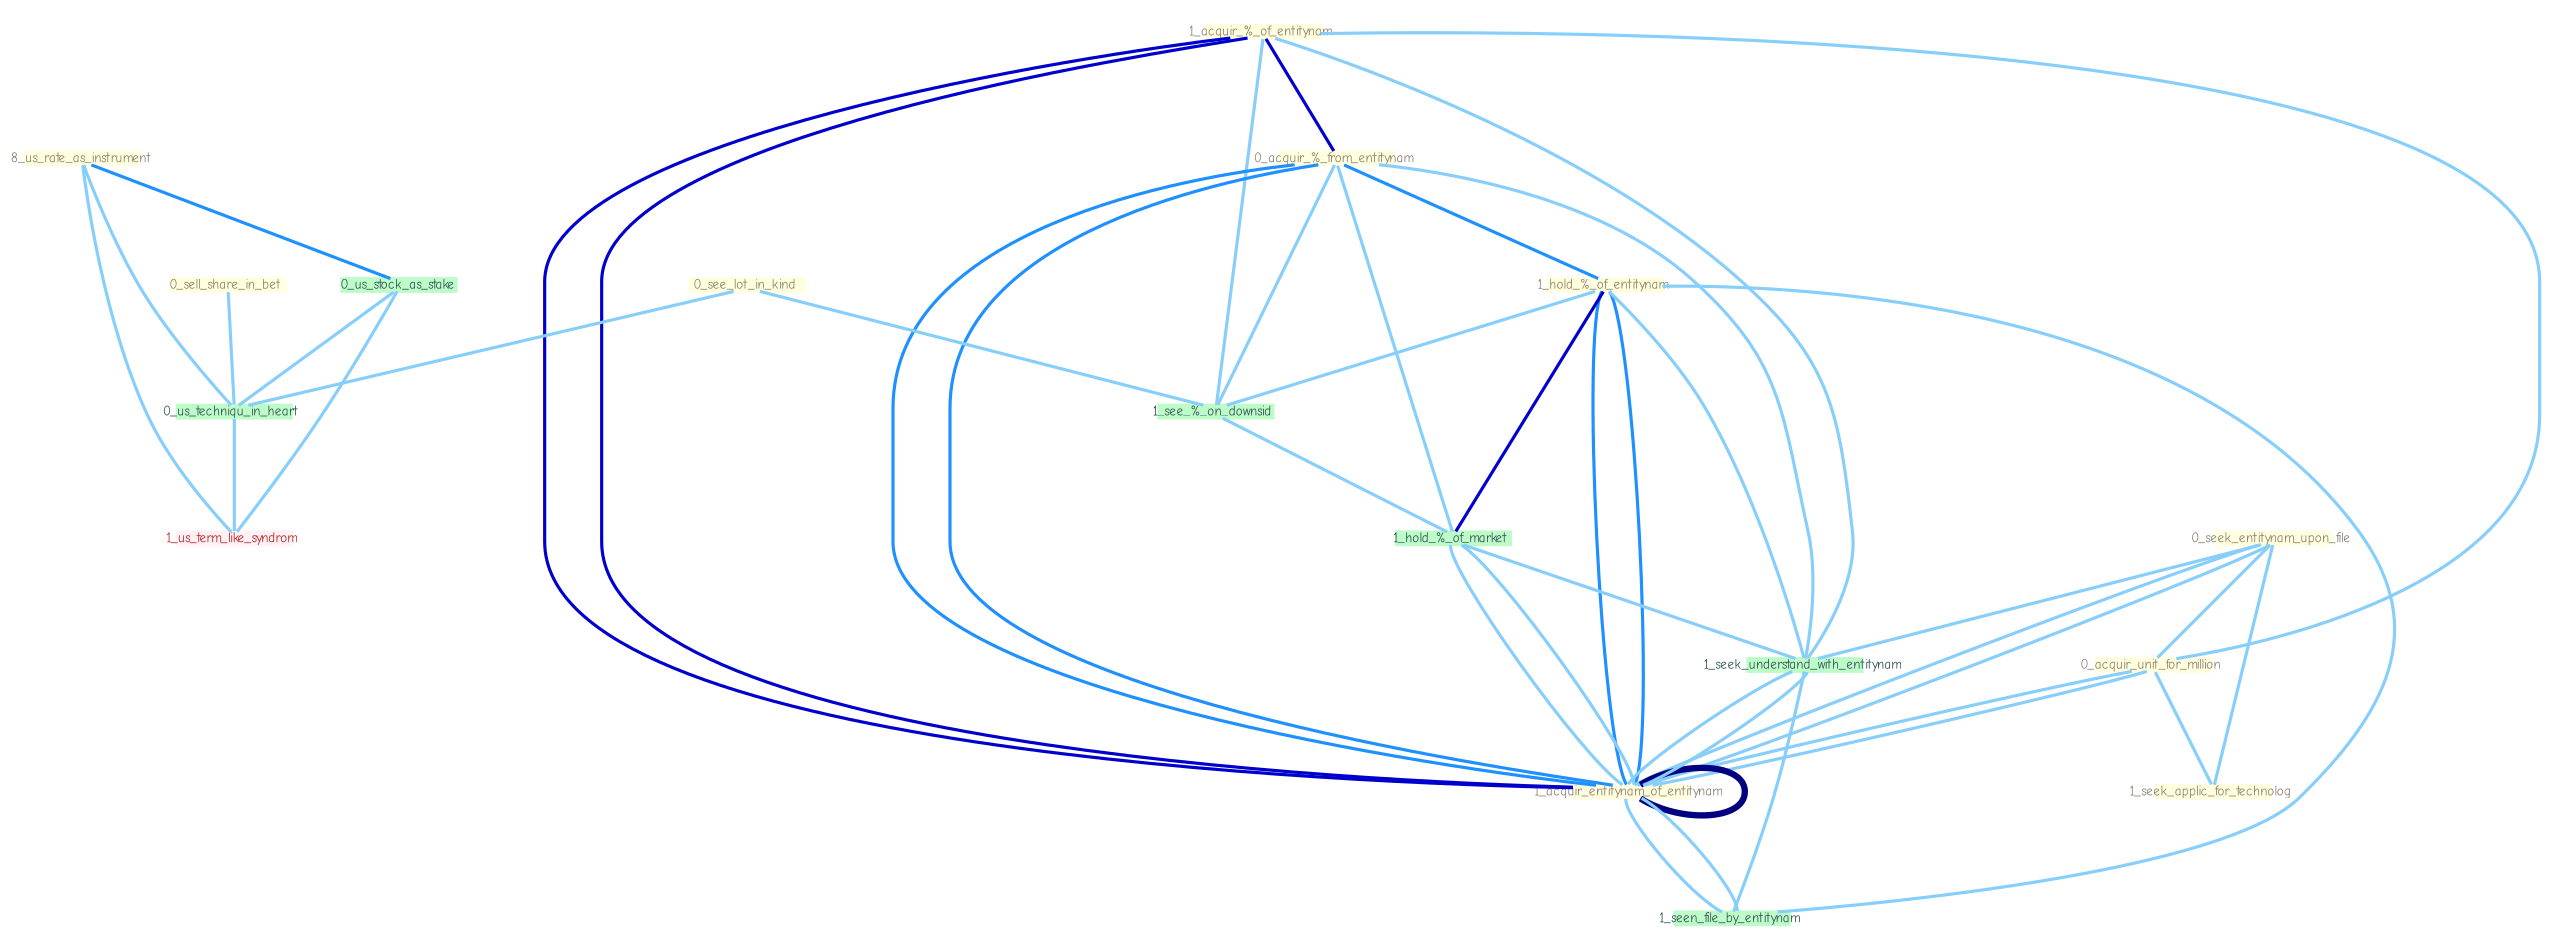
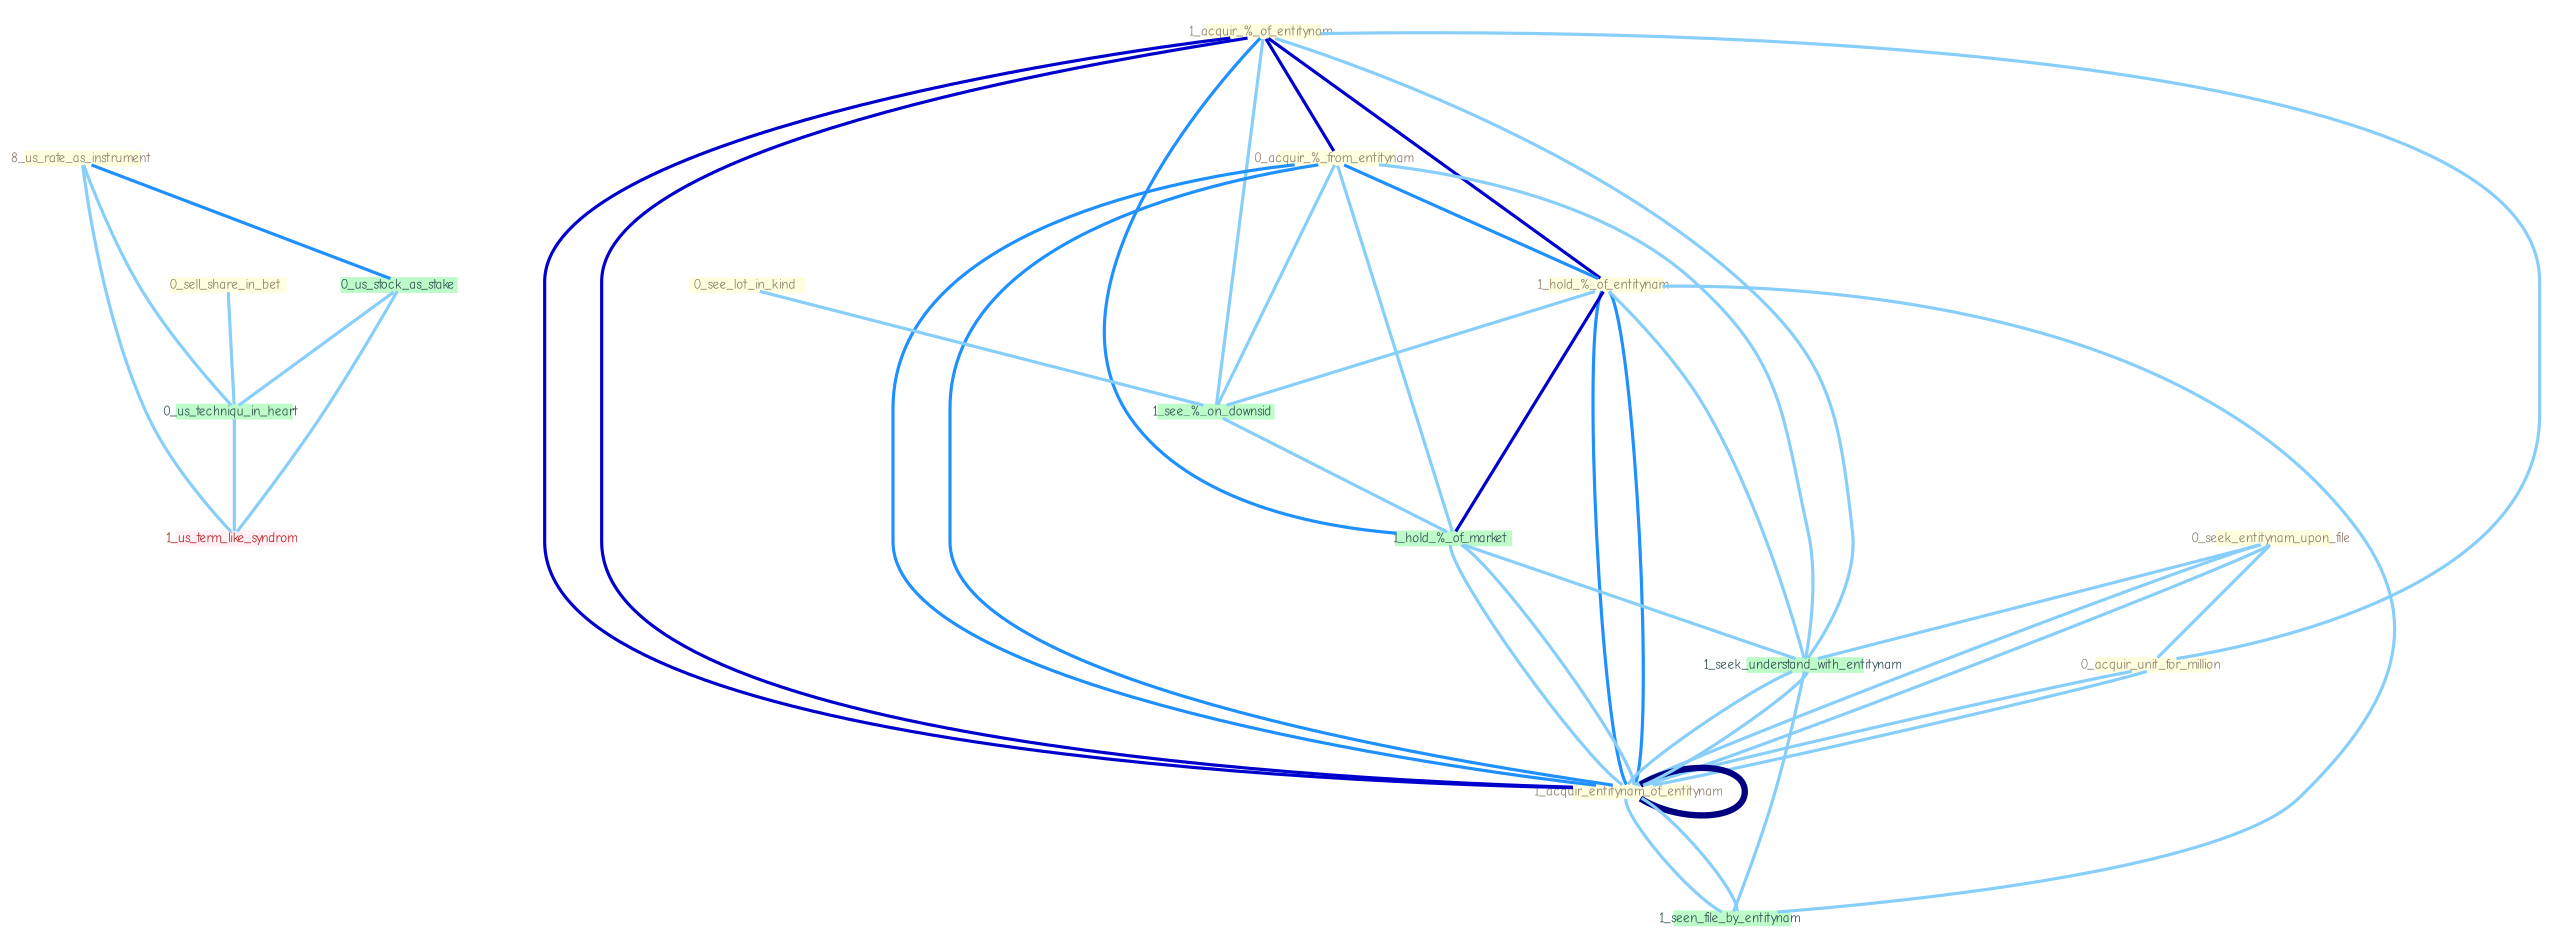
none -> (1418, 146)
(491, 348) -> none
none -> (1107, 357)
(2214, 792) -> none
